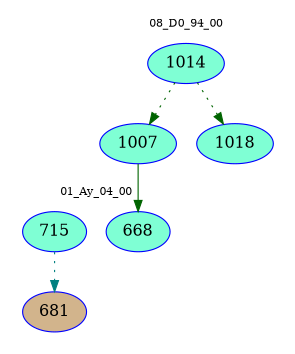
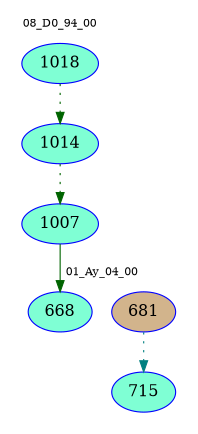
(207, 99) -> (60, 98)
(55, 266) -> (144, 347)
